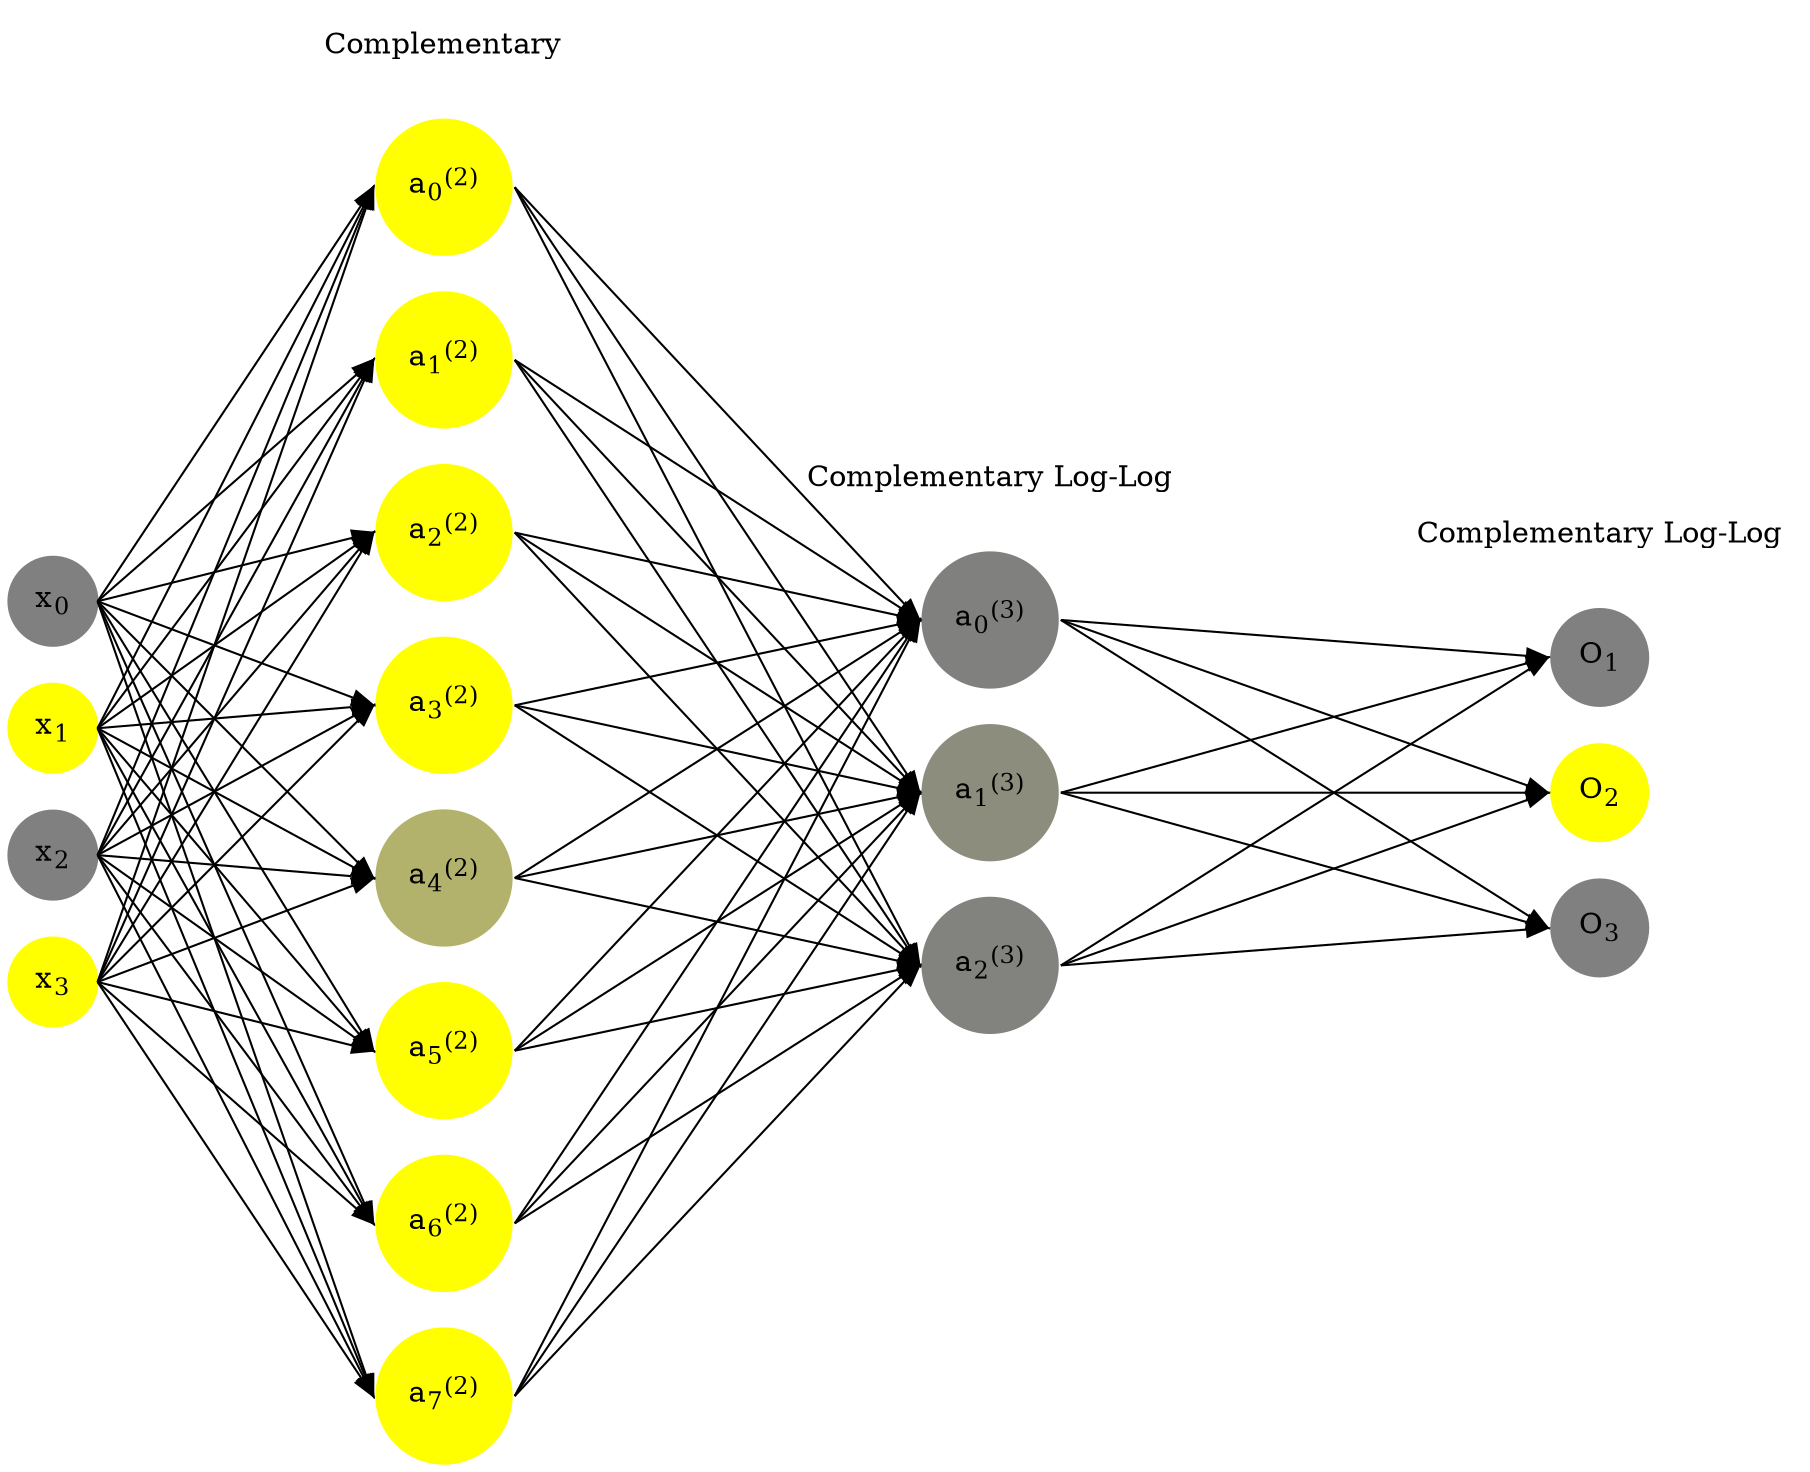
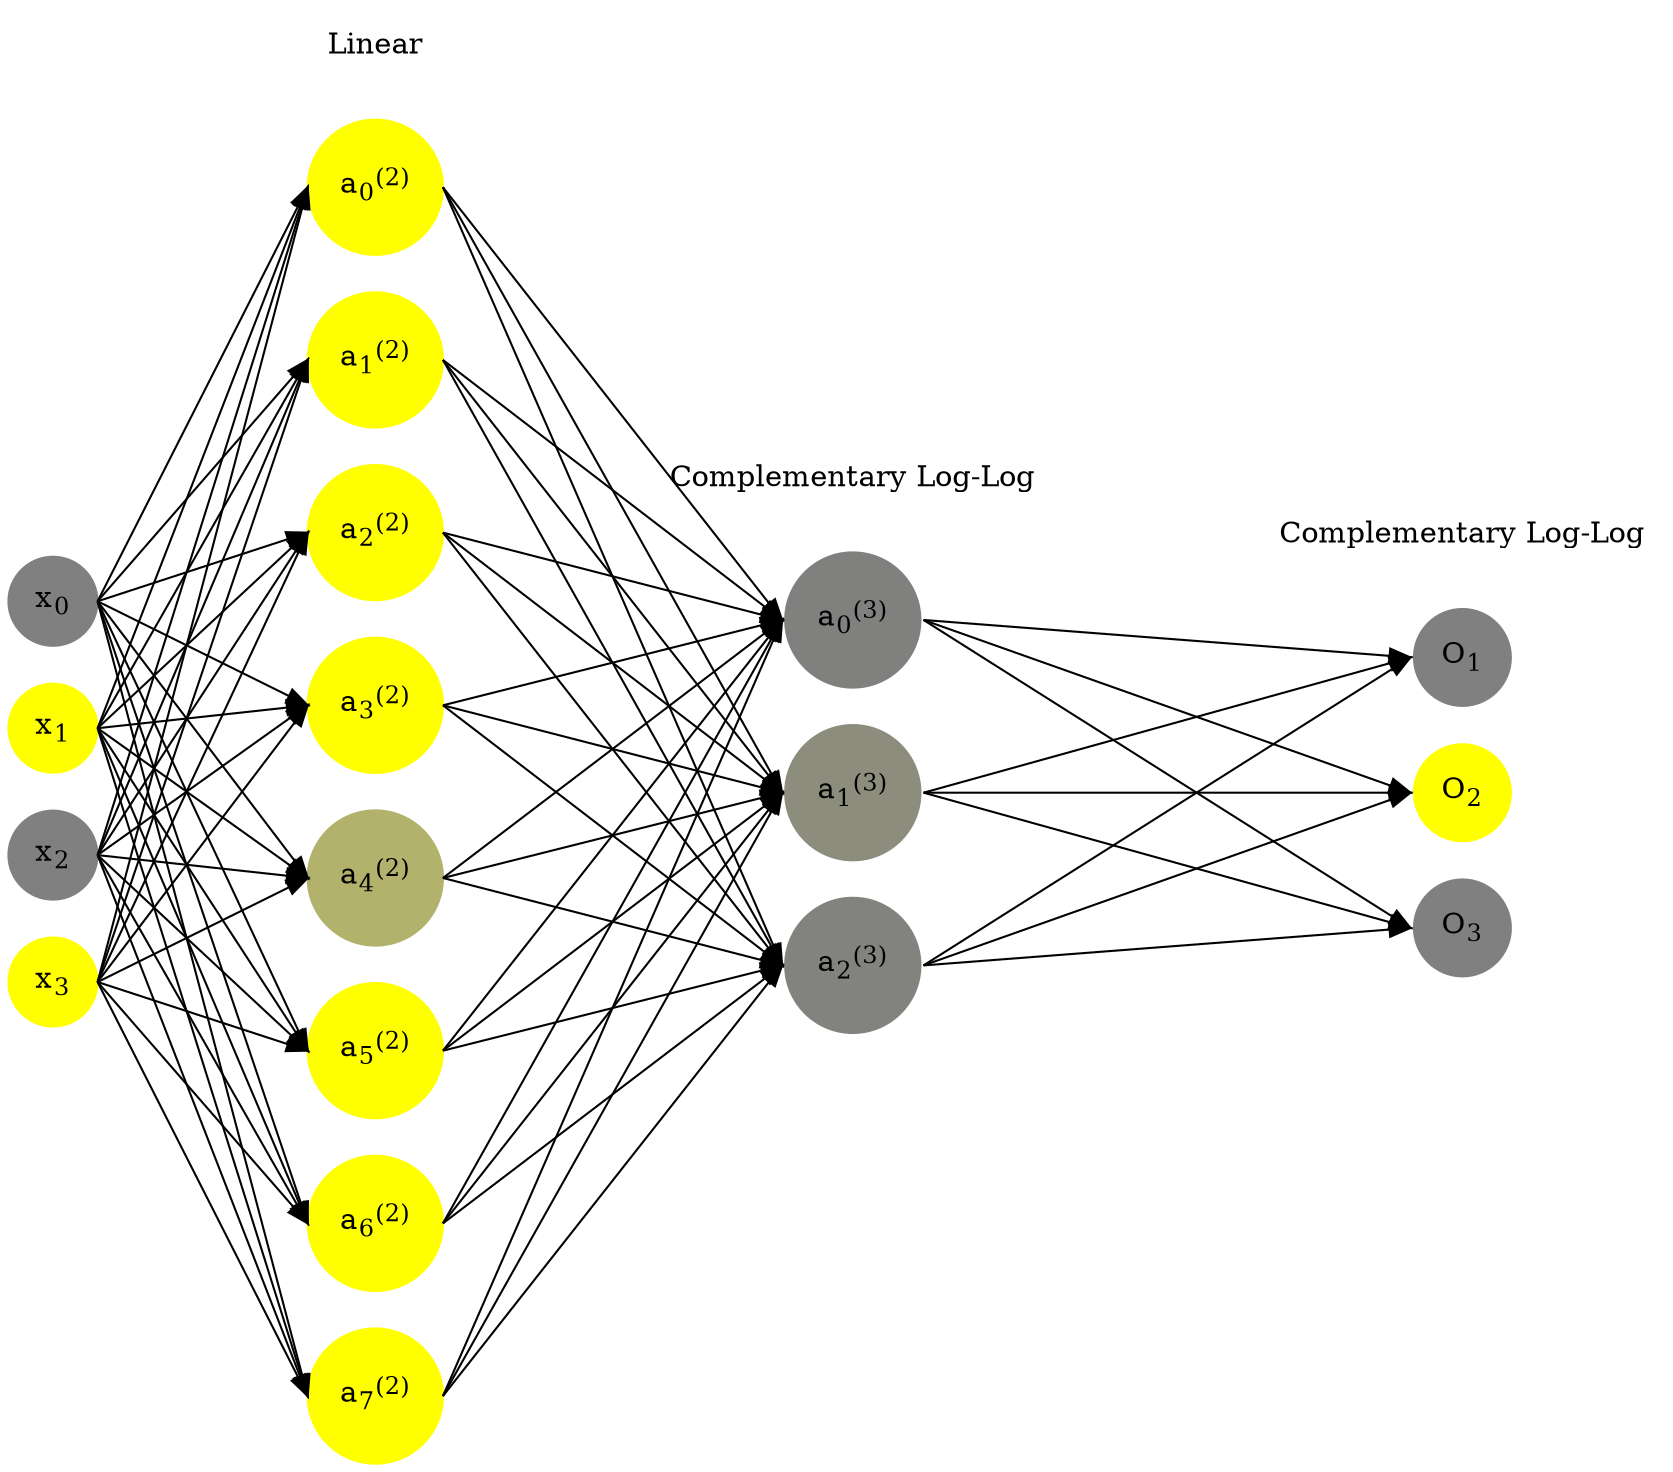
(444, 46) -> (375, 46)
